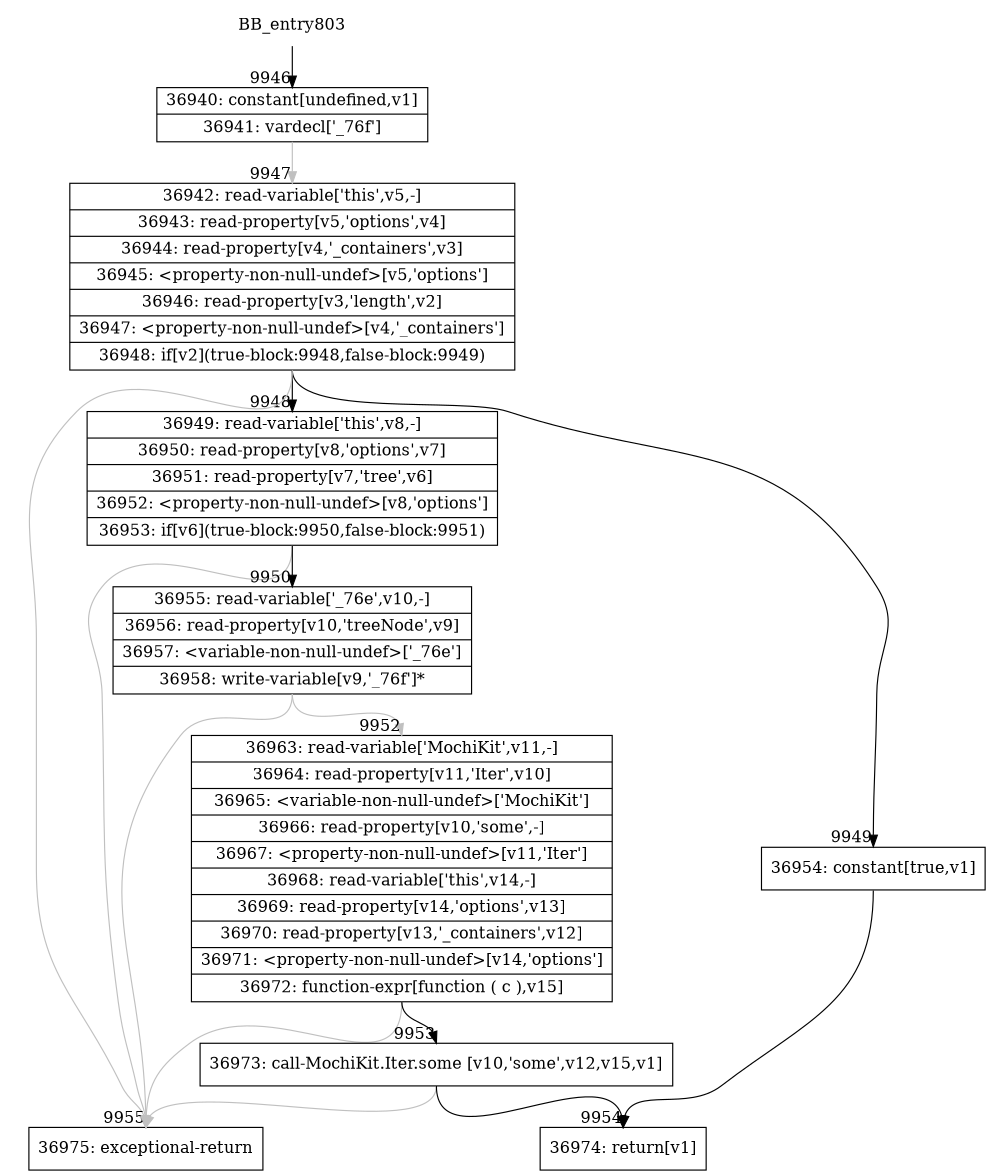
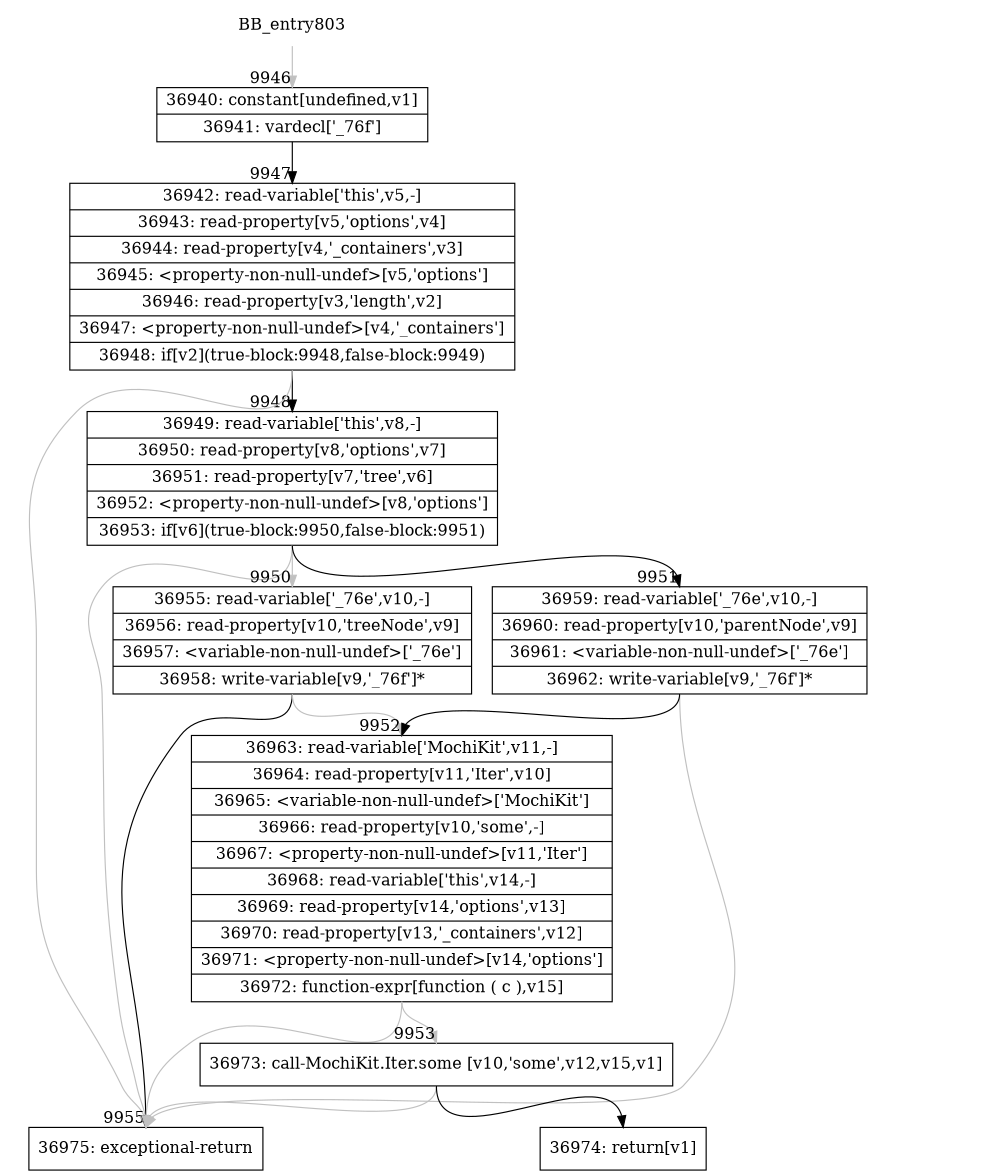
(292, 61) -> (292, 61)
(292, 157) -> (292, 157)
(292, 560) -> (292, 560)
none -> (680, 640)
(126, 854) -> (126, 854)
(873, 869) -> none
(414, 1020) -> (414, 1020)
